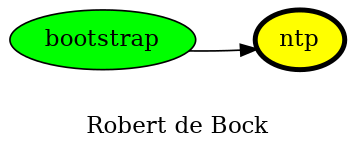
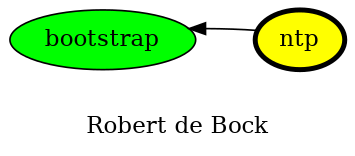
(215, 51) -> (231, 29)
